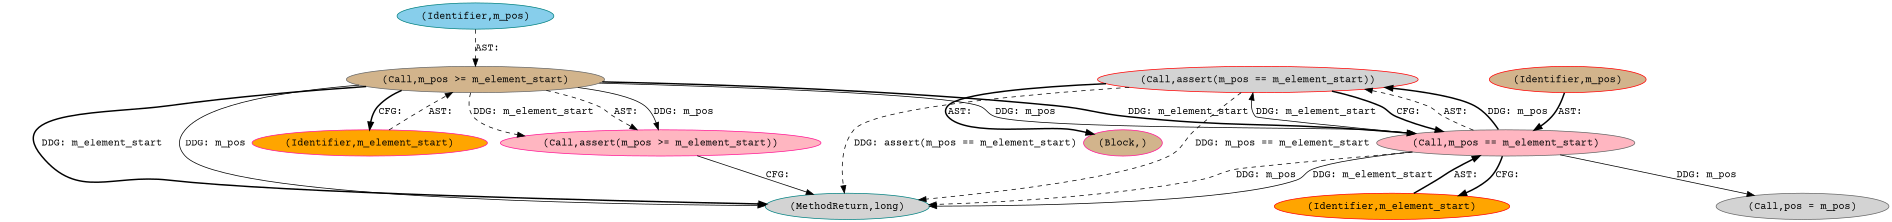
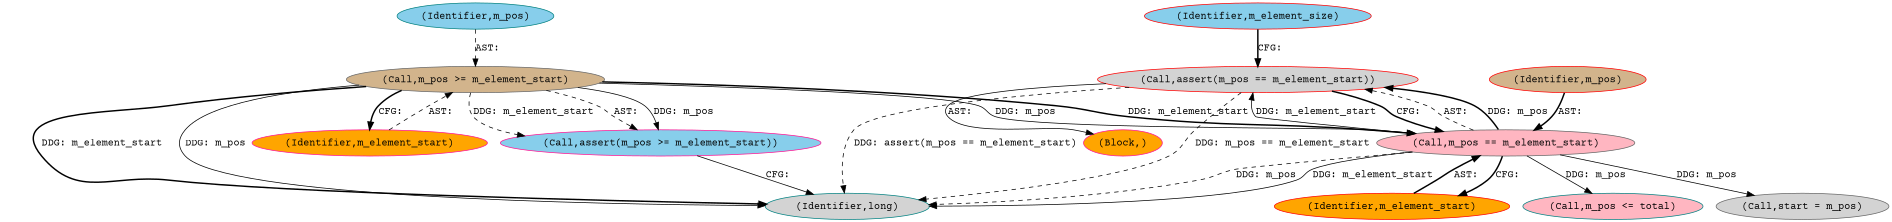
none -> (1258, 16)
(948, 117) -> (948, 117)
(661, 143) -> (661, 143)
(1123, 143) -> (1123, 143)
(847, 206) -> (847, 206)
none -> (1613, 206)
(1802, 206) -> (1802, 206)
